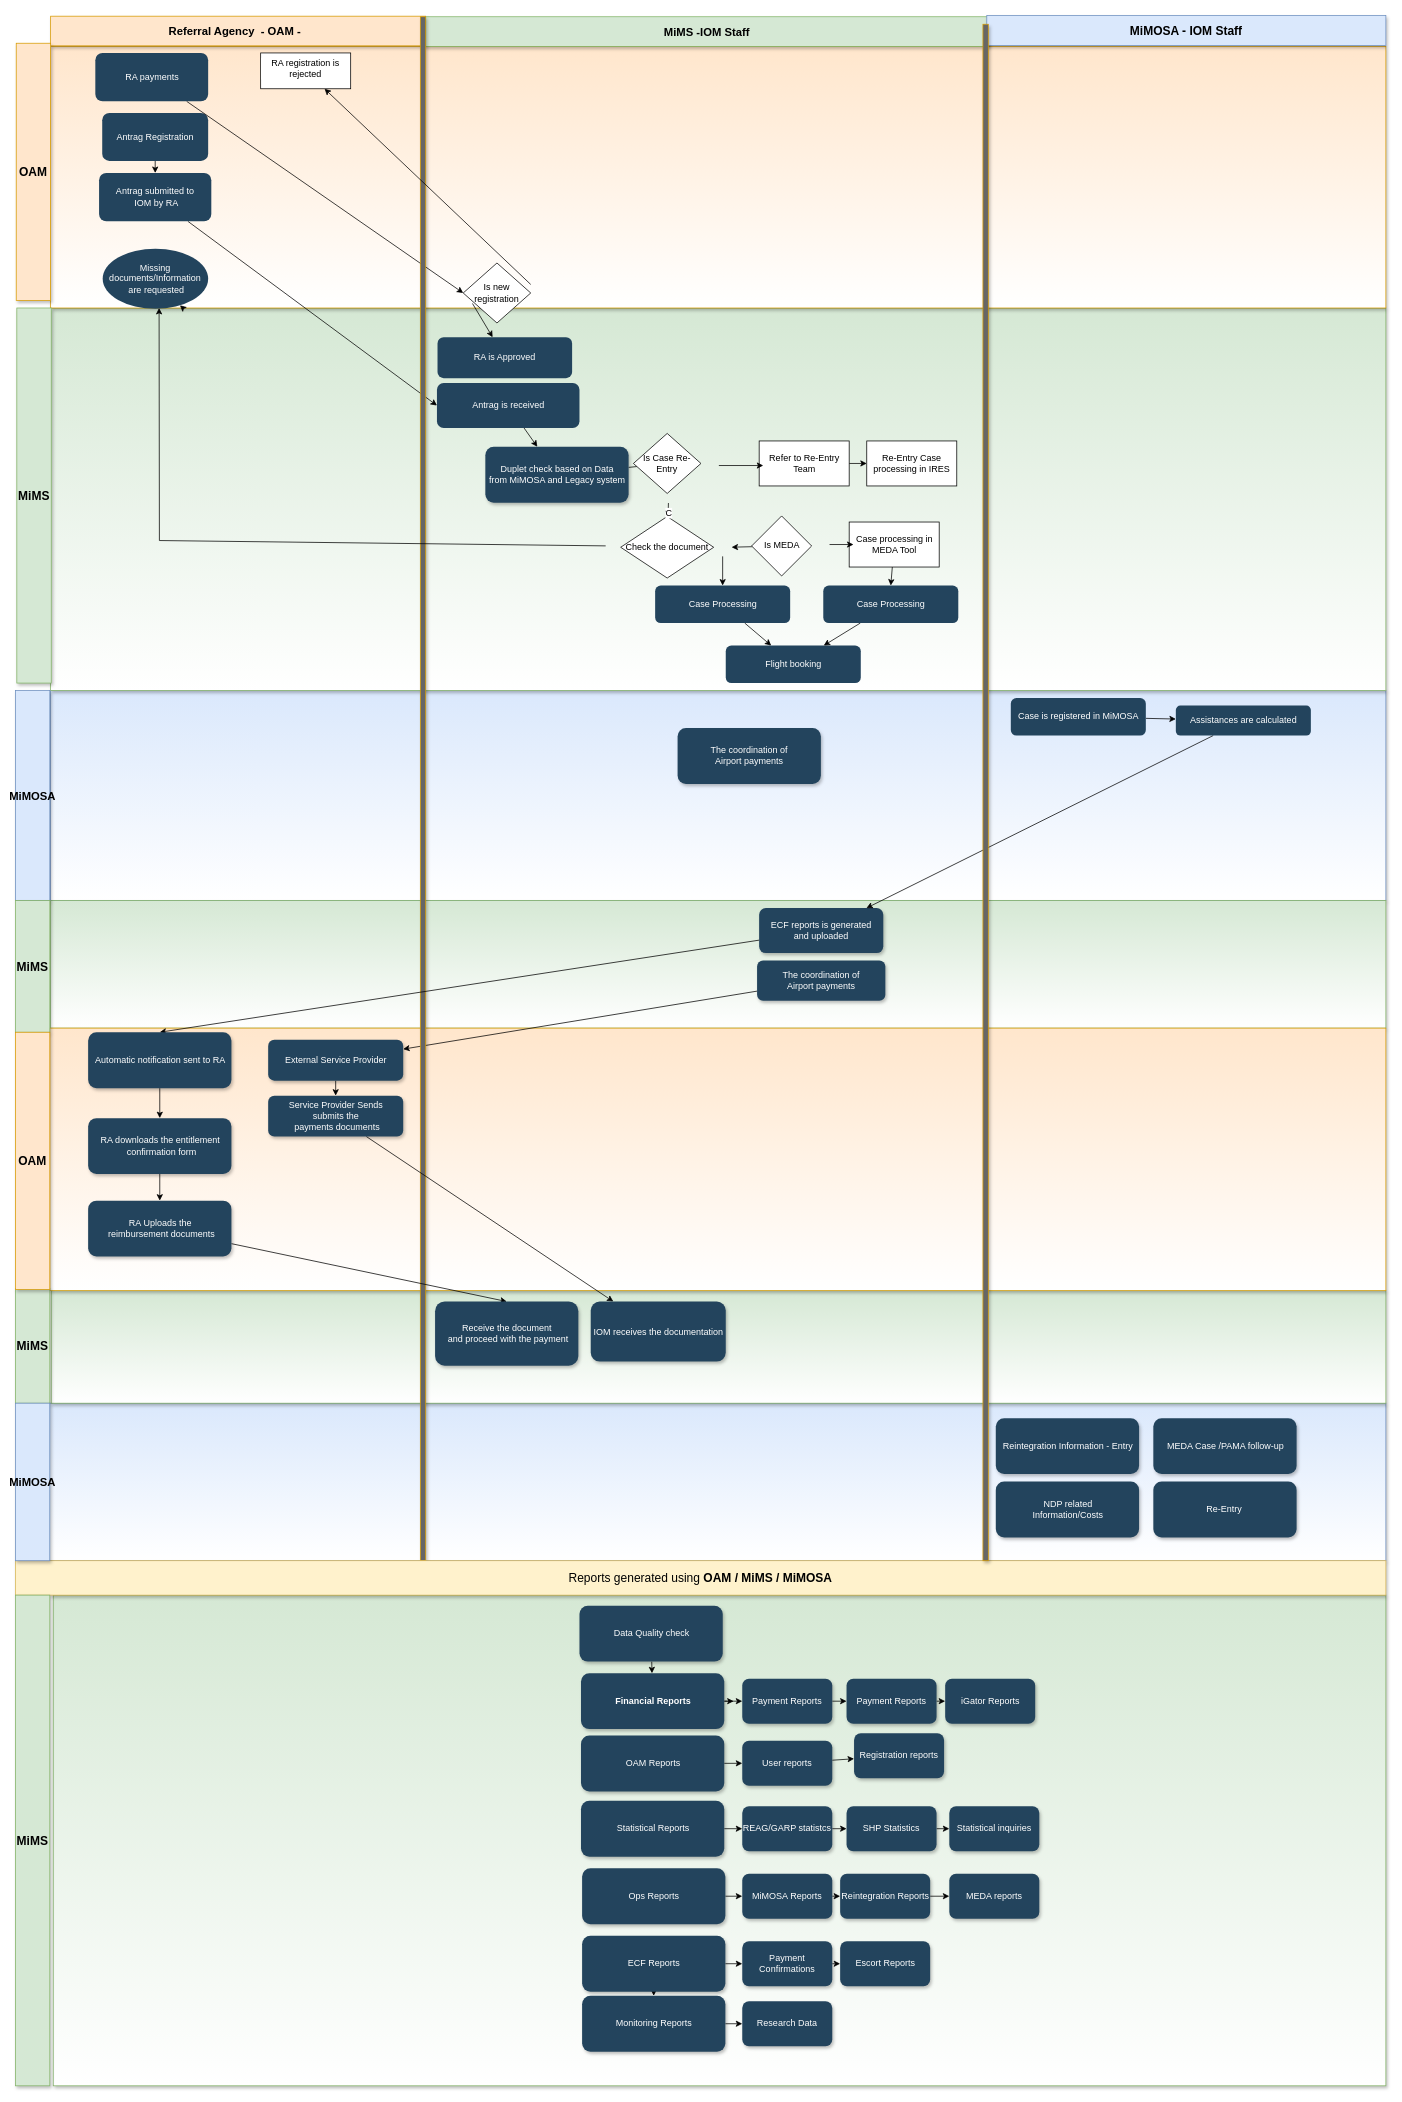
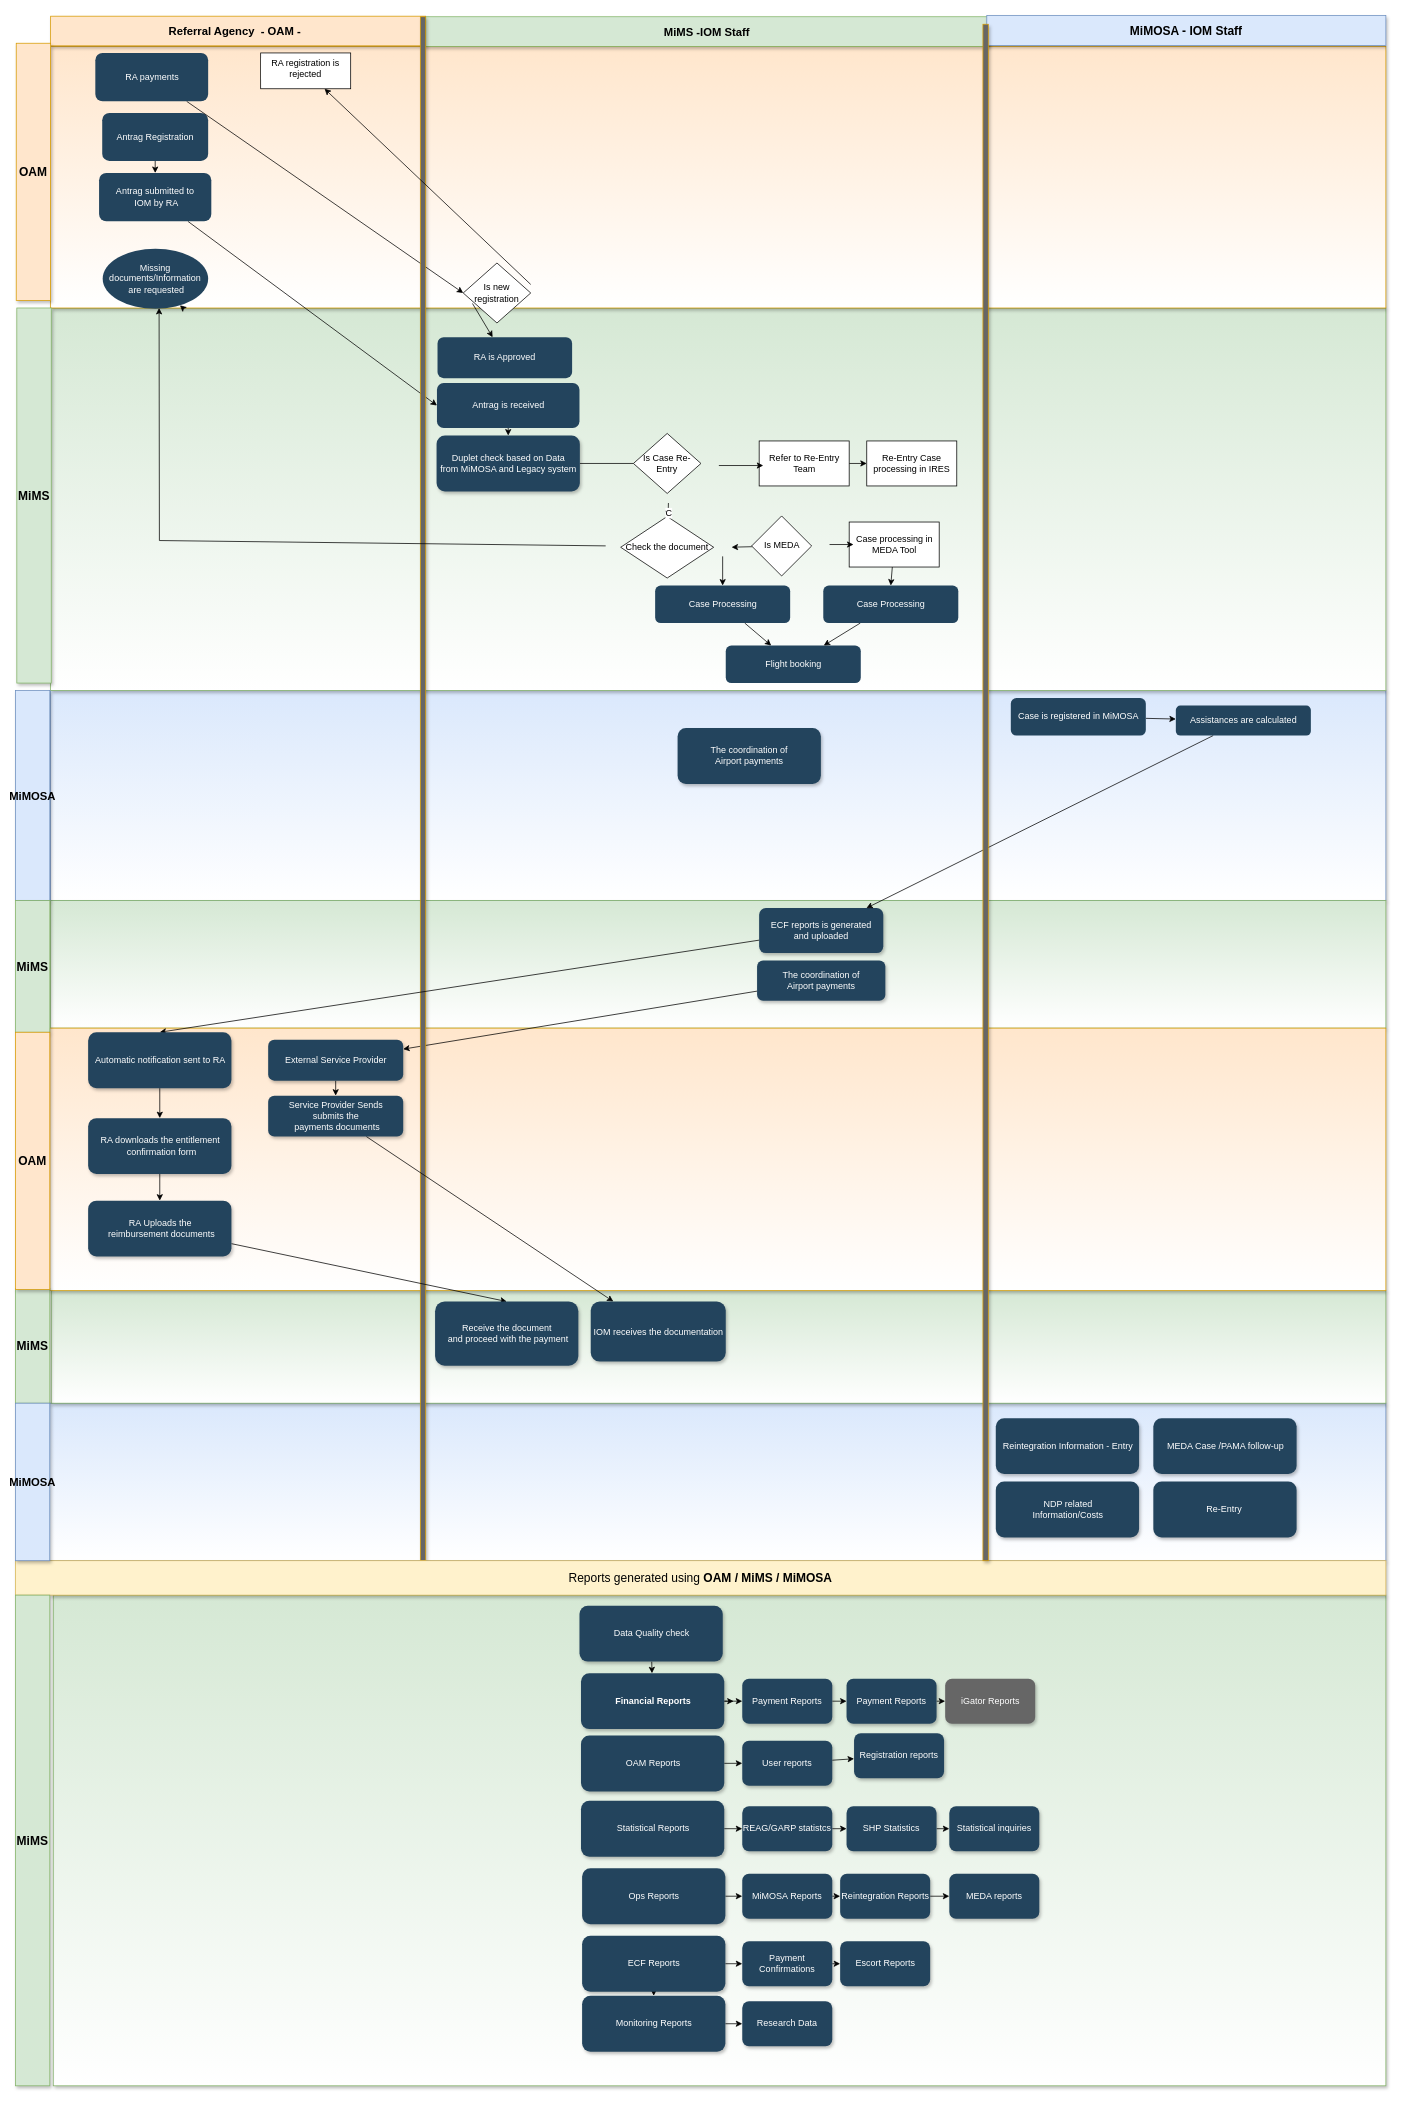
(557, 475) -> (508, 463)
(990, 1701) -> (990, 1701)
